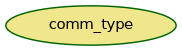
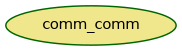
(91, 25) -> (91, 25)
